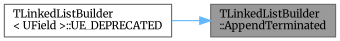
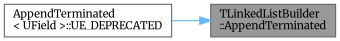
(88, 21) -> (88, 21)
